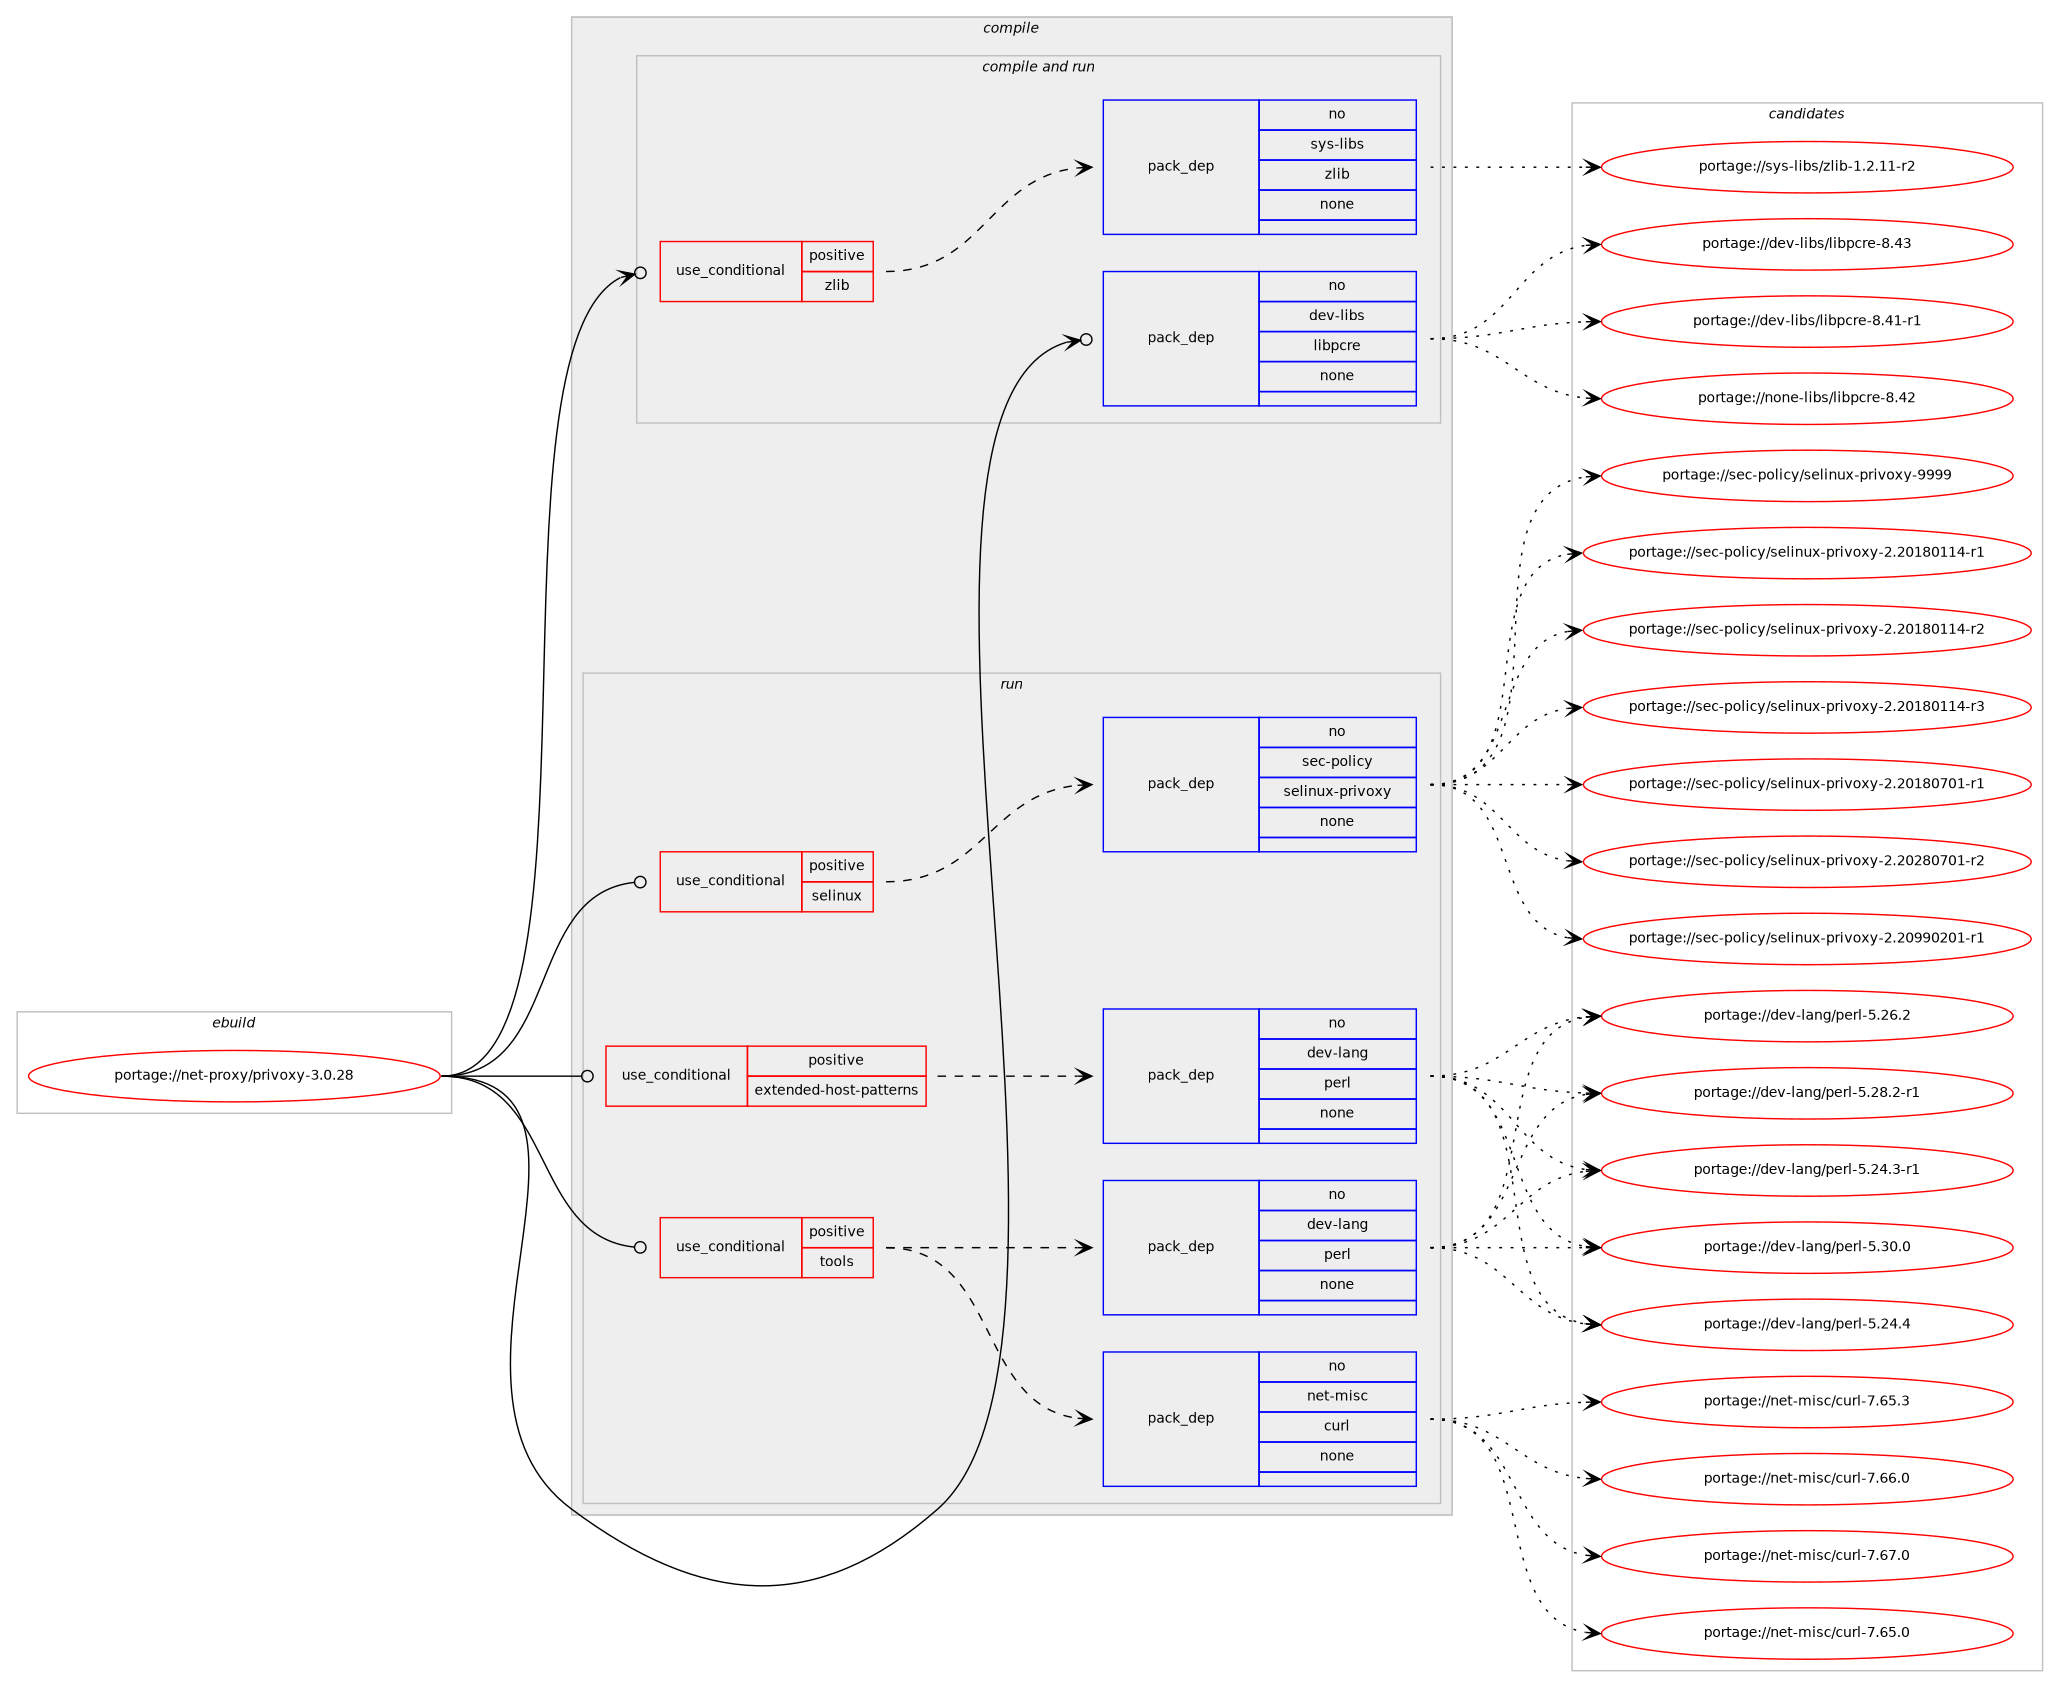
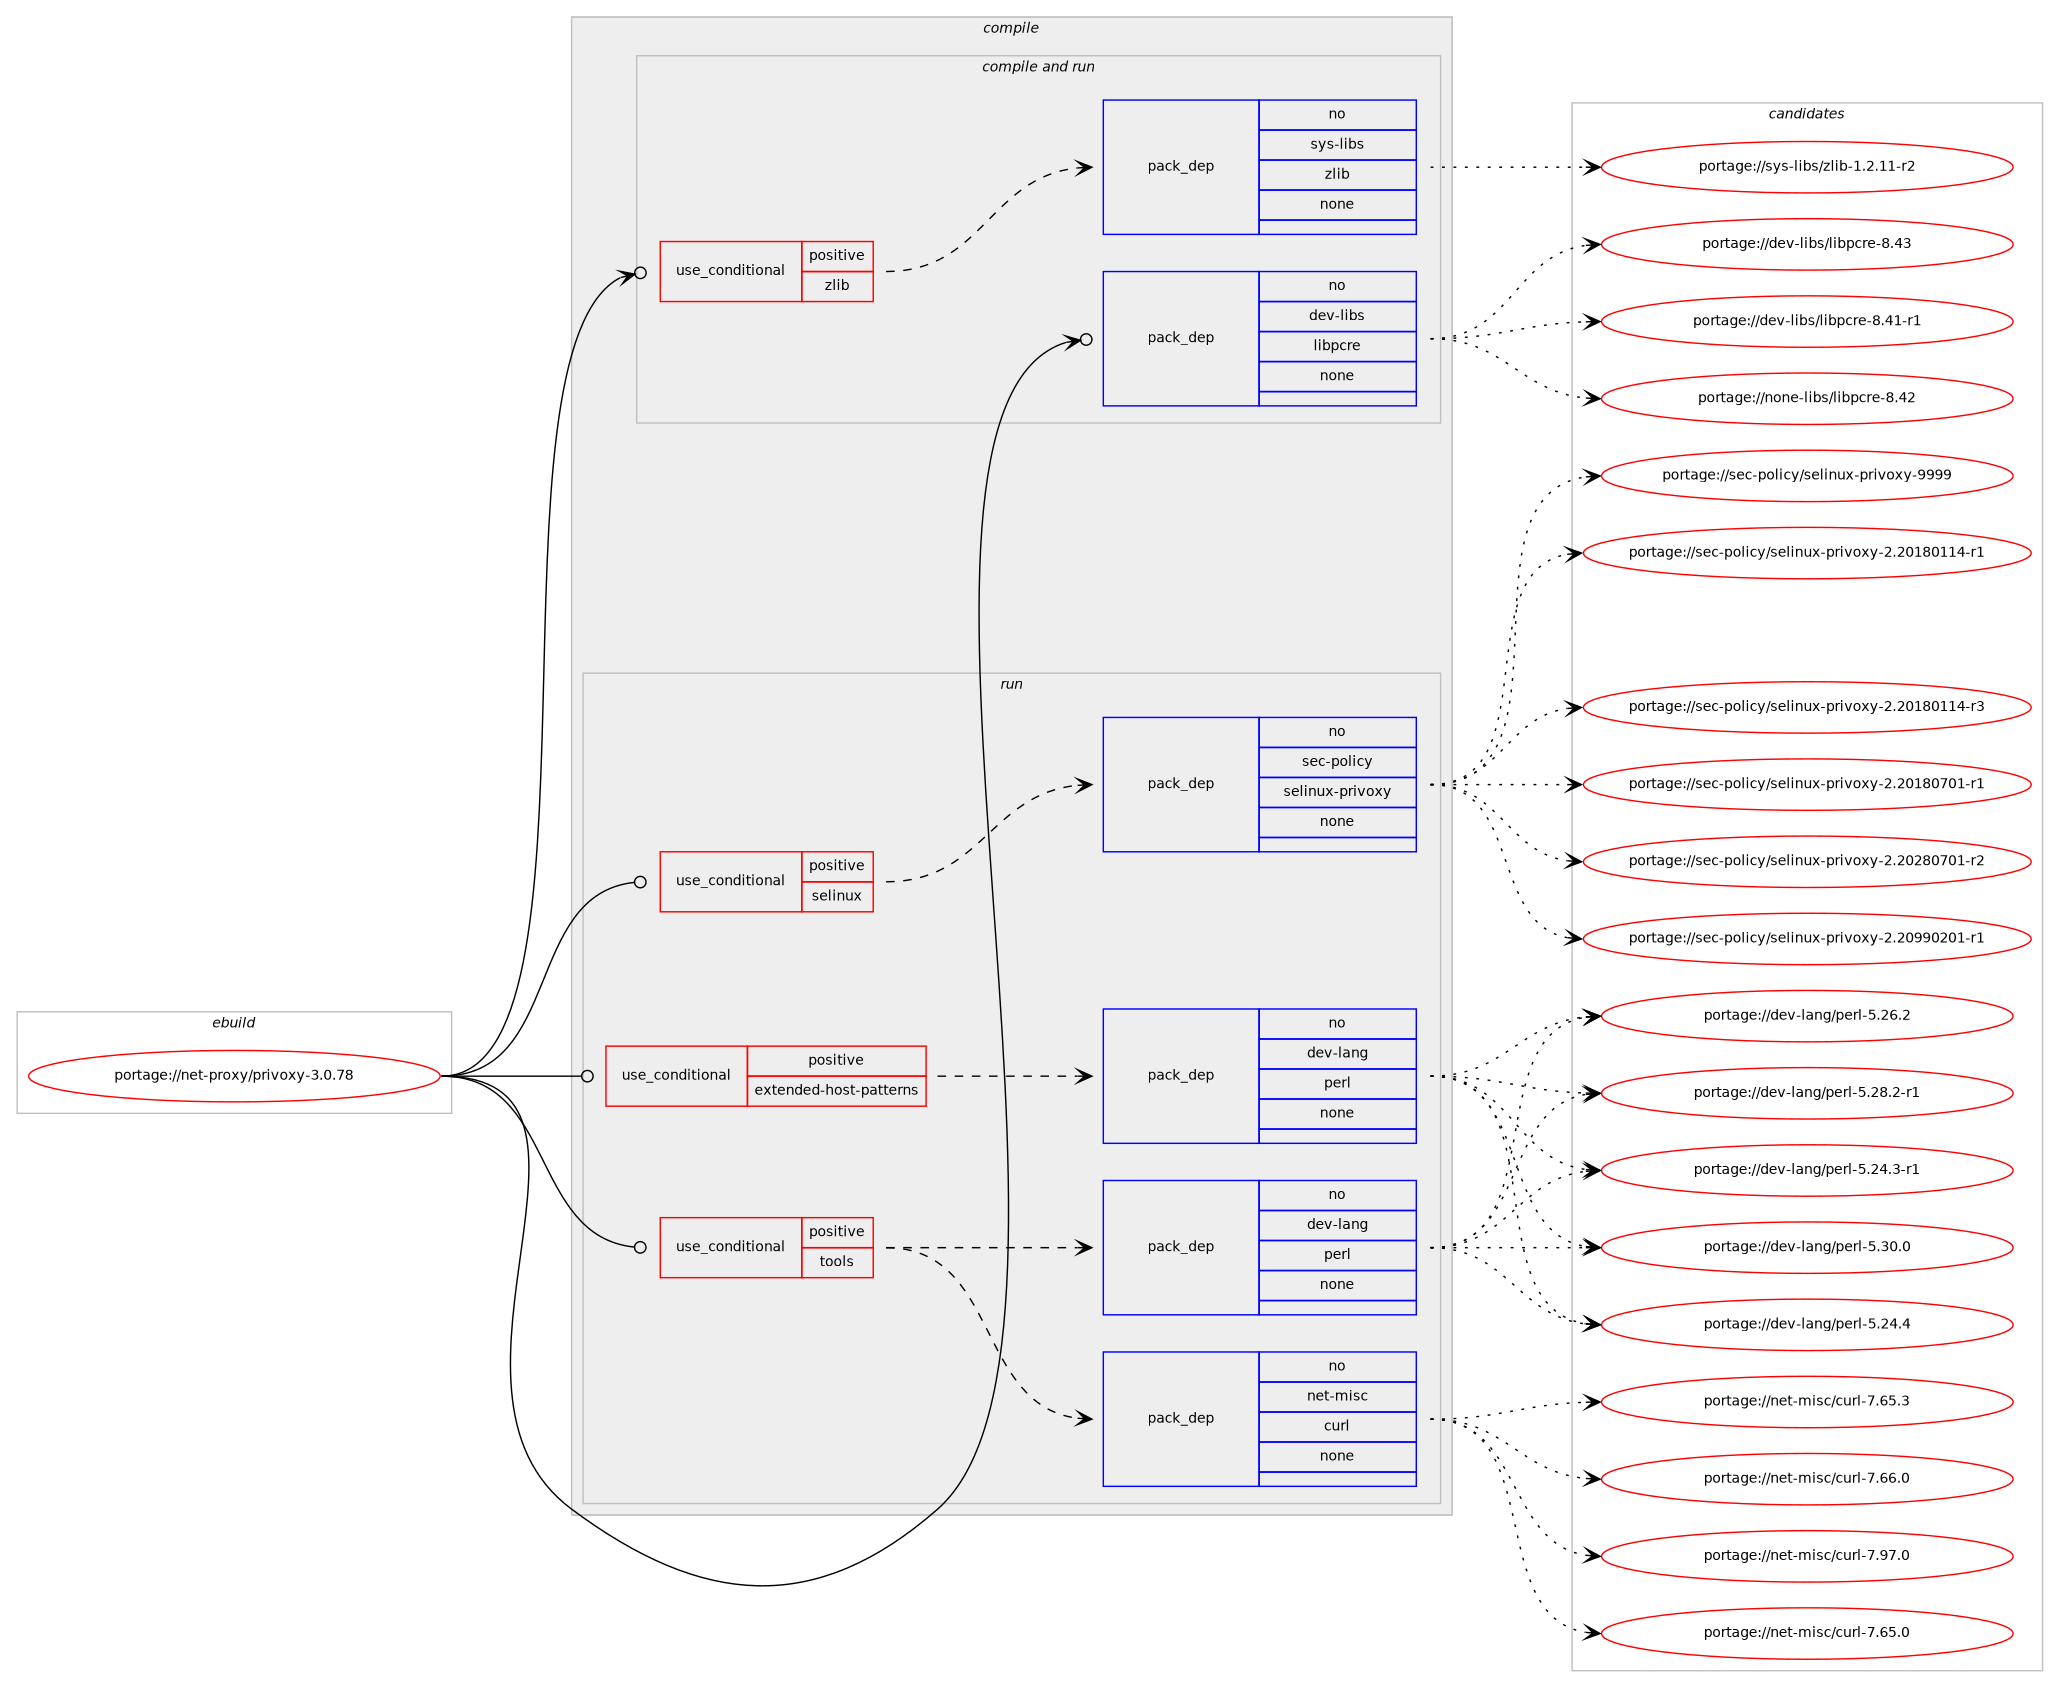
(1807, 630) -> none
(234, 1076) -> (234, 1076)
(1807, 1556) -> (1807, 1556)
